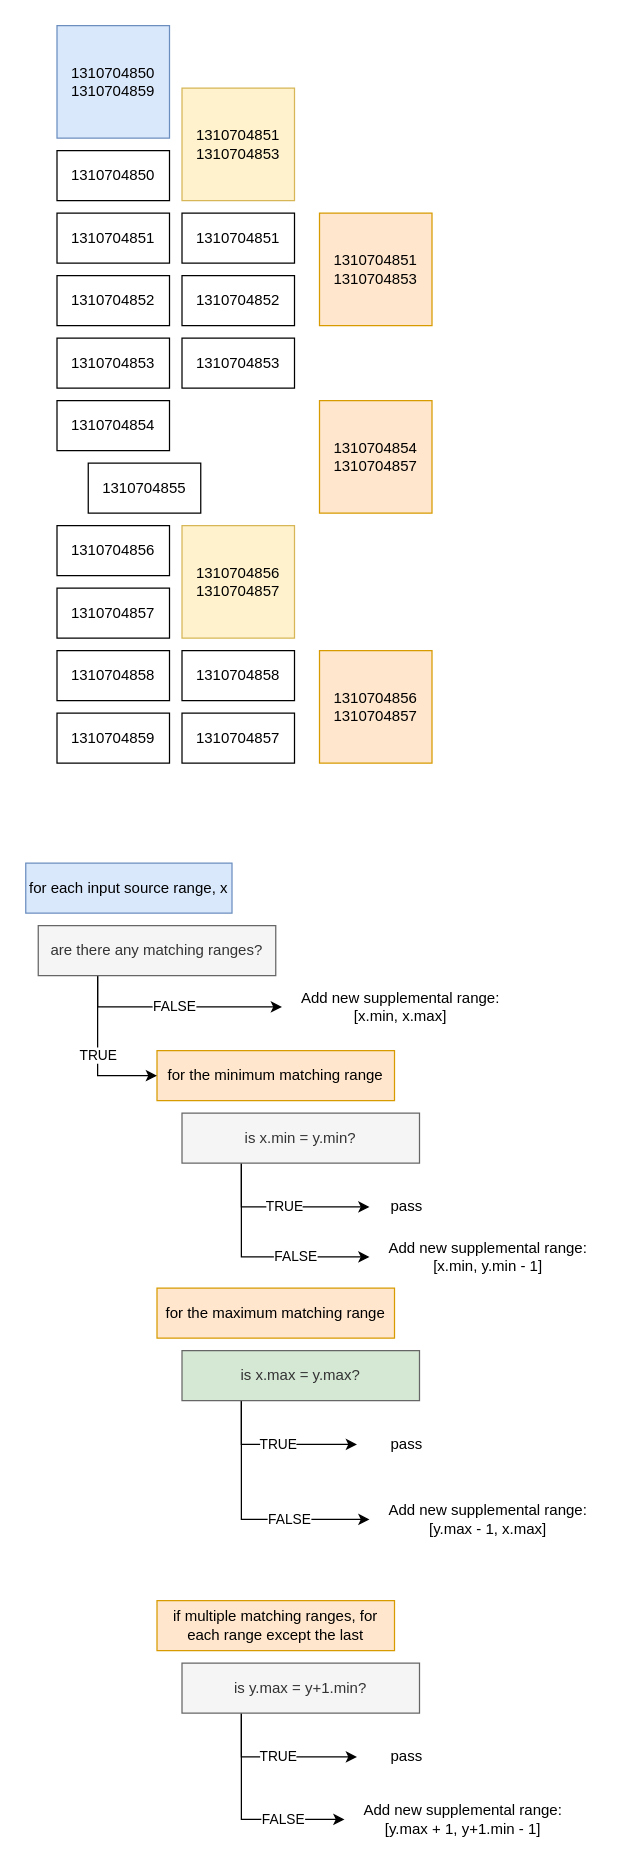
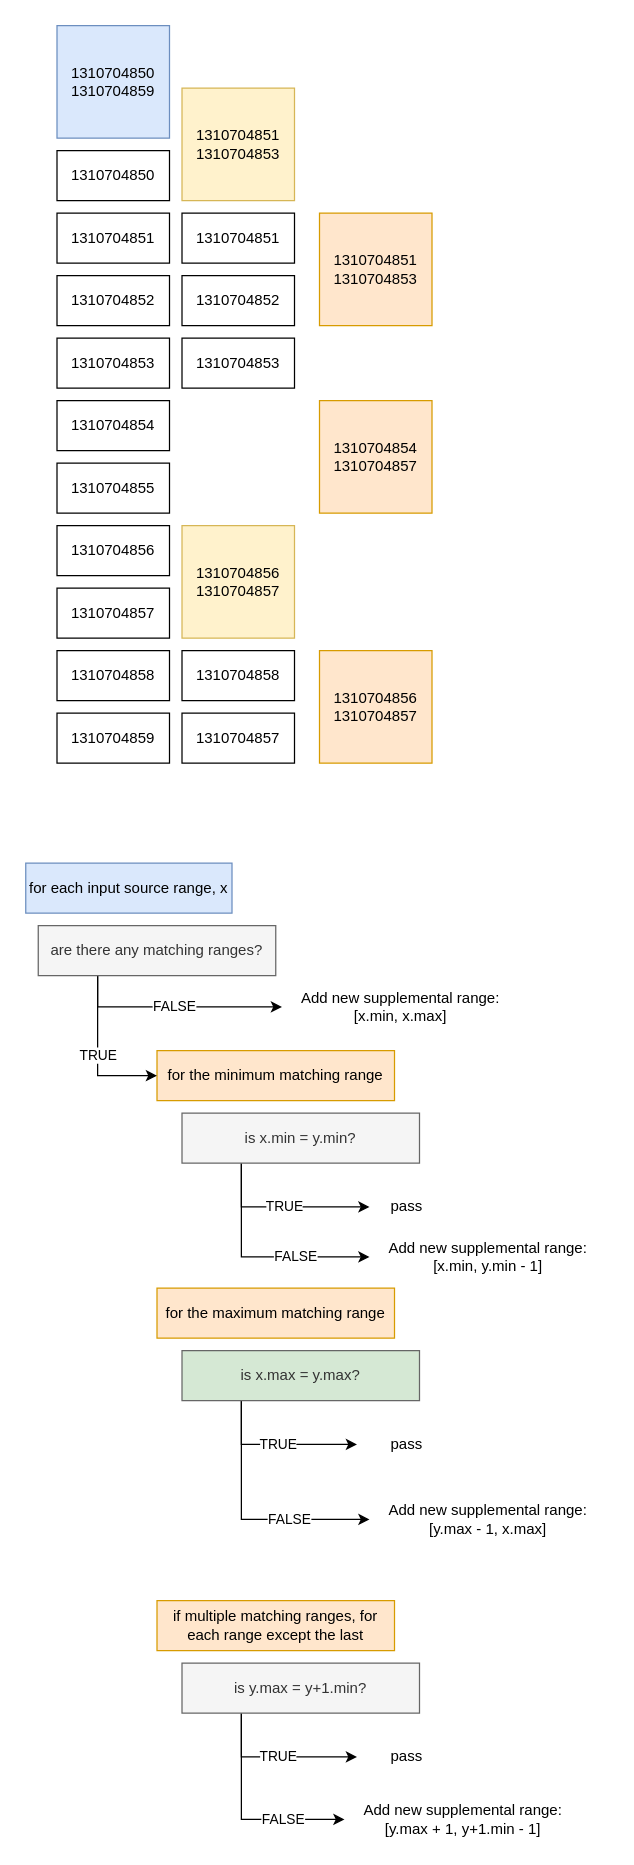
(144, 488) -> (113, 488)
